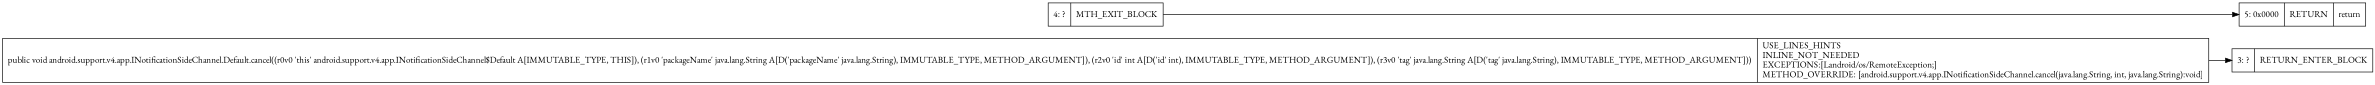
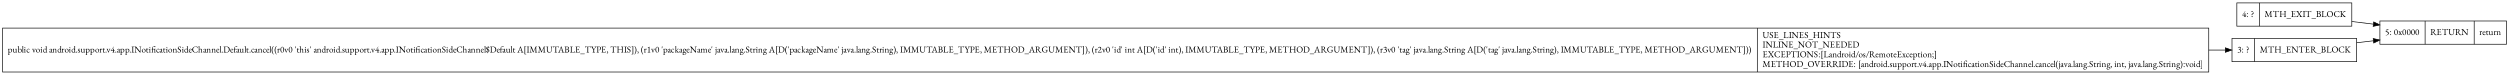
none -> (2365, 42)
(2314, 60) -> (2306, 50)
